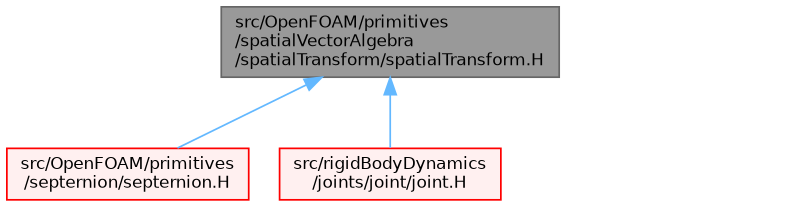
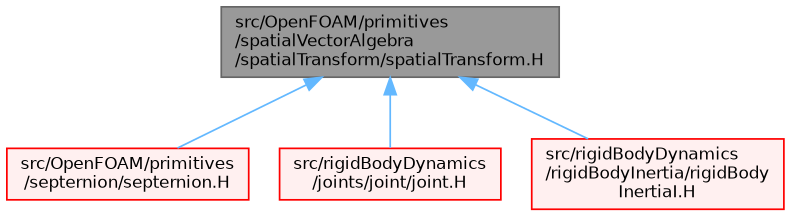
none -> (658, 174)
